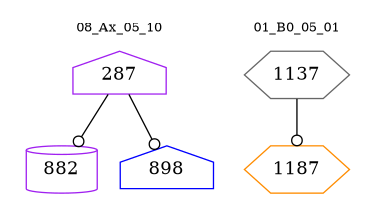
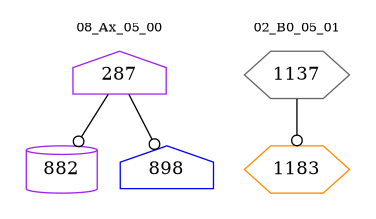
(120, 28) -> (120, 28)
(297, 28) -> (297, 28)
(297, 169) -> (297, 169)
